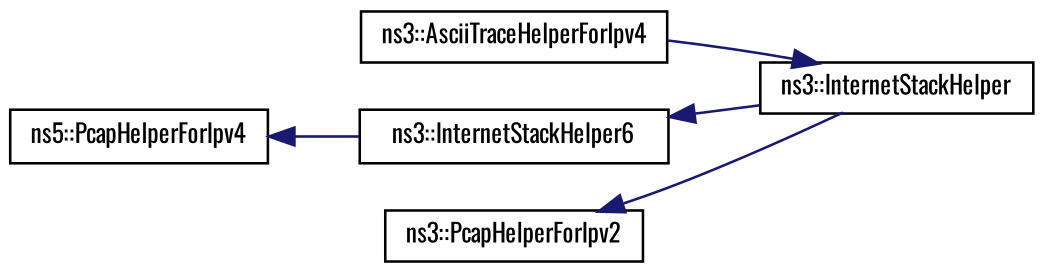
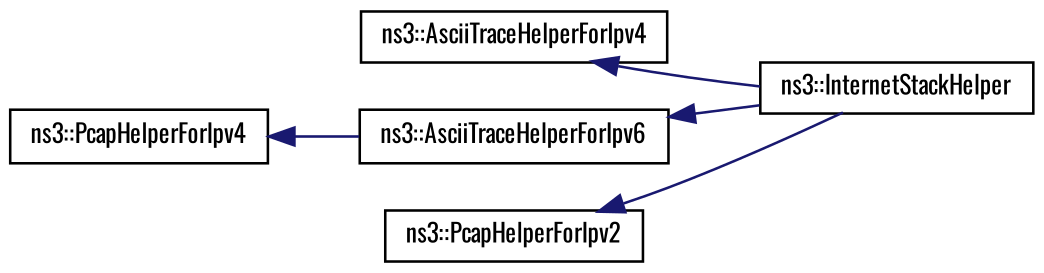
(731, 49) -> (689, 77)
(139, 136) -> (139, 136)
(514, 136) -> (514, 136)
